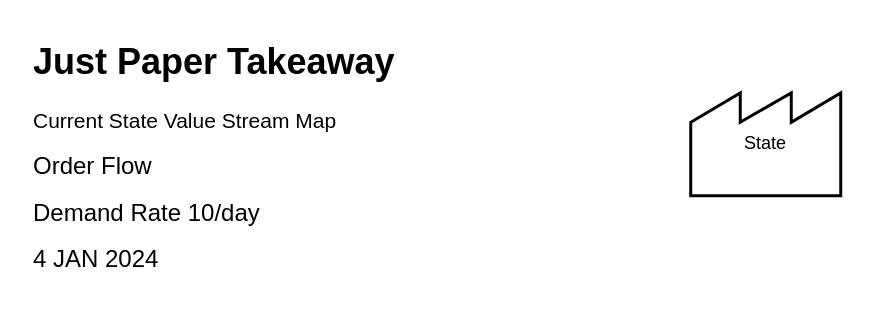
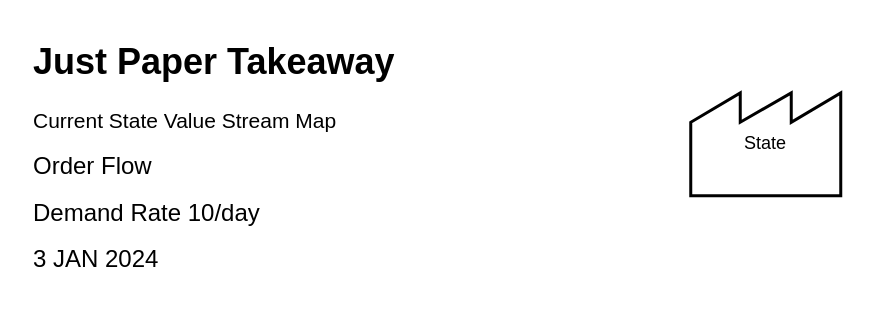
(173, 95) -> (173, 95)
